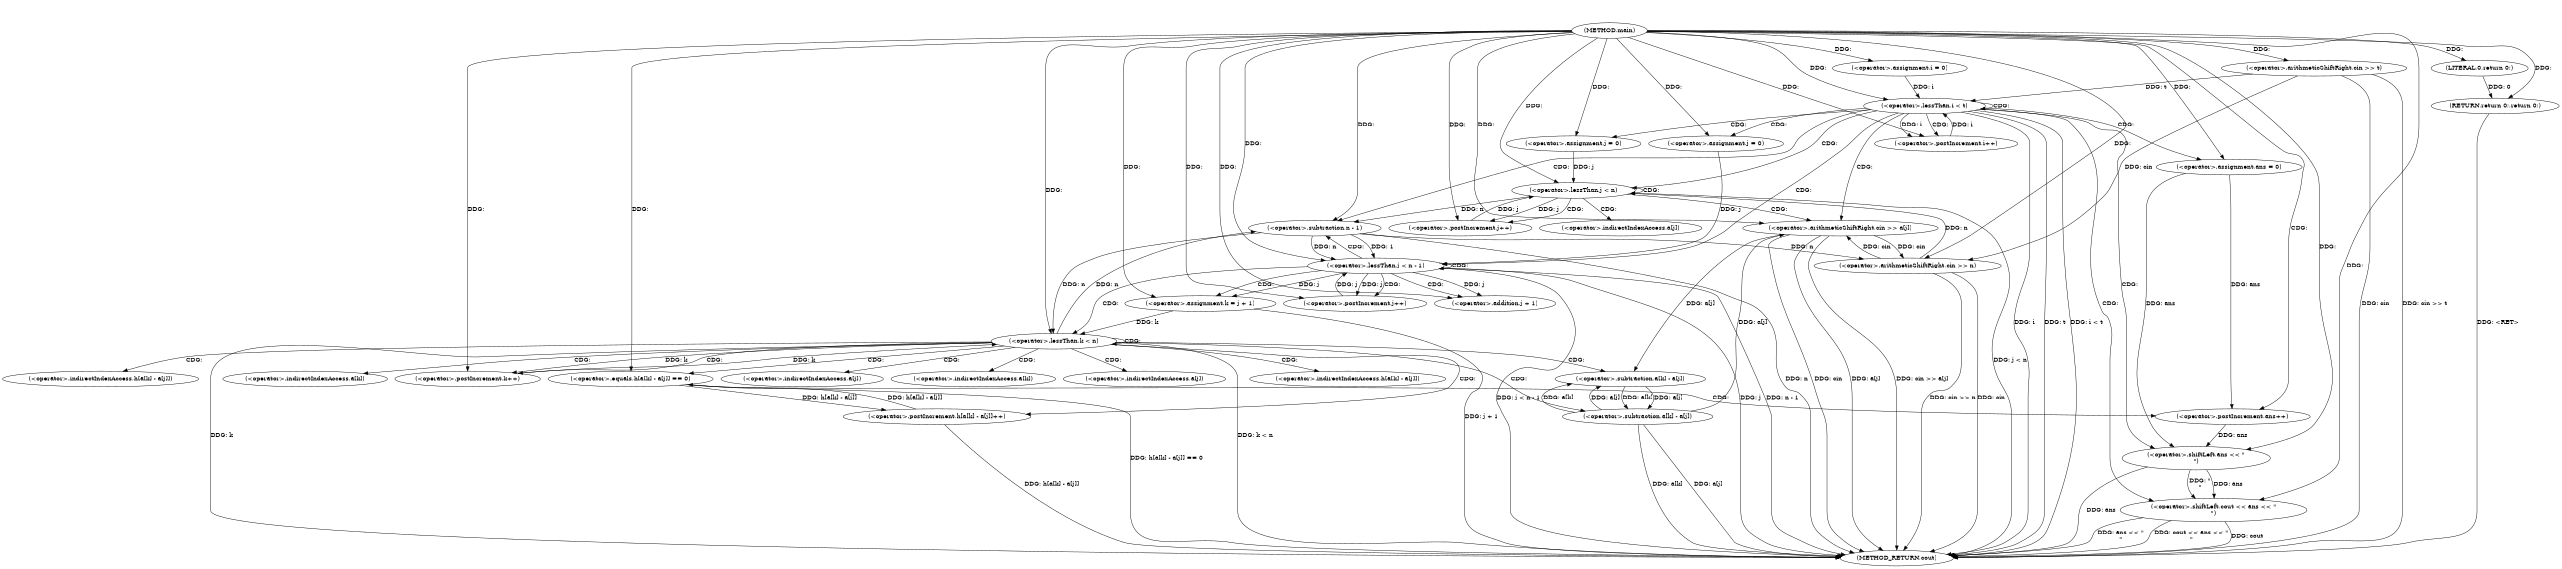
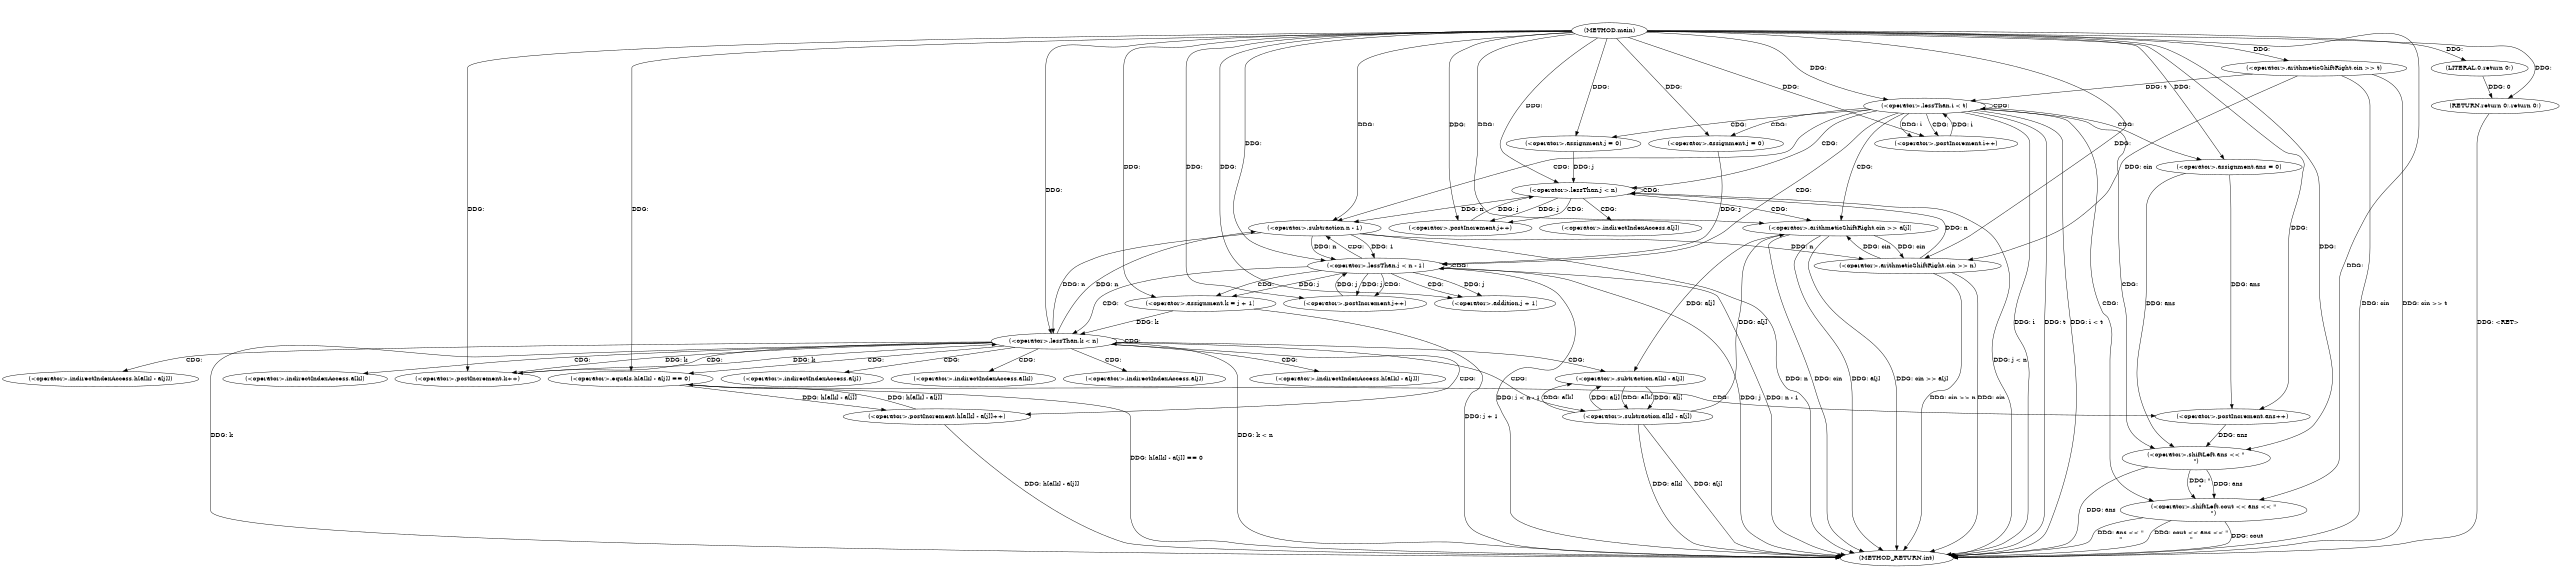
(1900, 68) -> none
(2300, 228) -> (2300, 228)
(1897, 558) -> (1897, 558)
